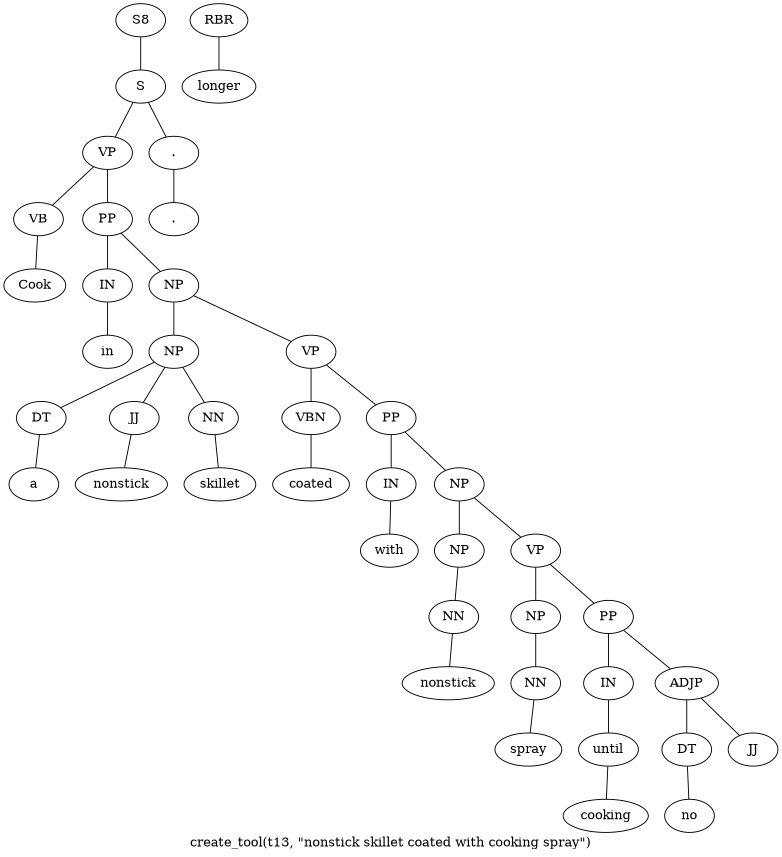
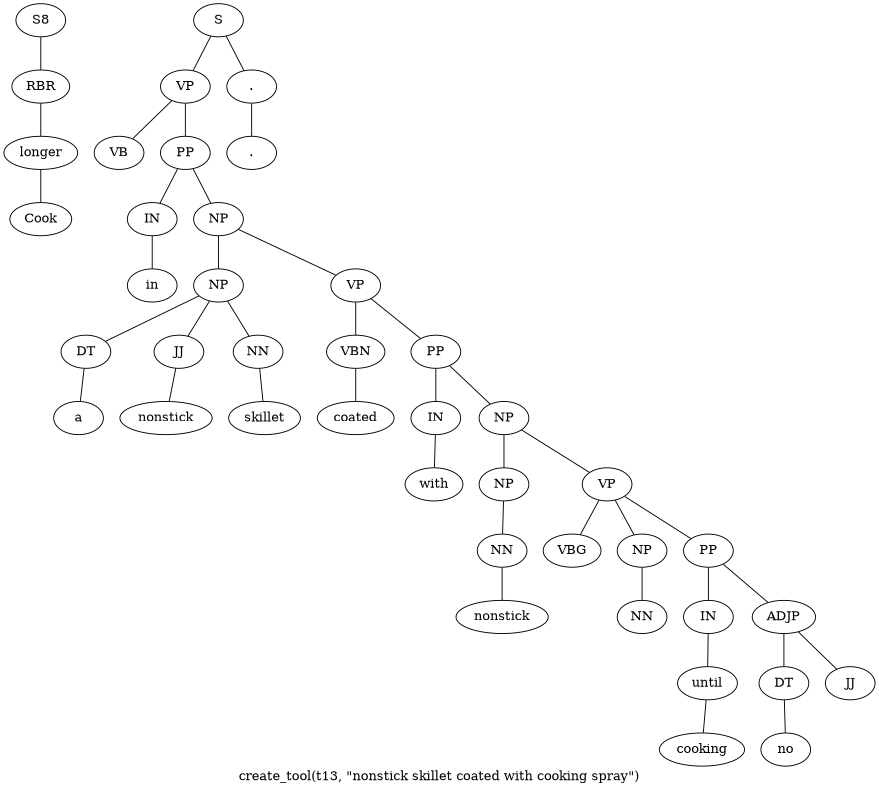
(141, 54) -> (41, 54)
(37, 252) -> (41, 186)
none -> (572, 551)
(528, 750) -> none
